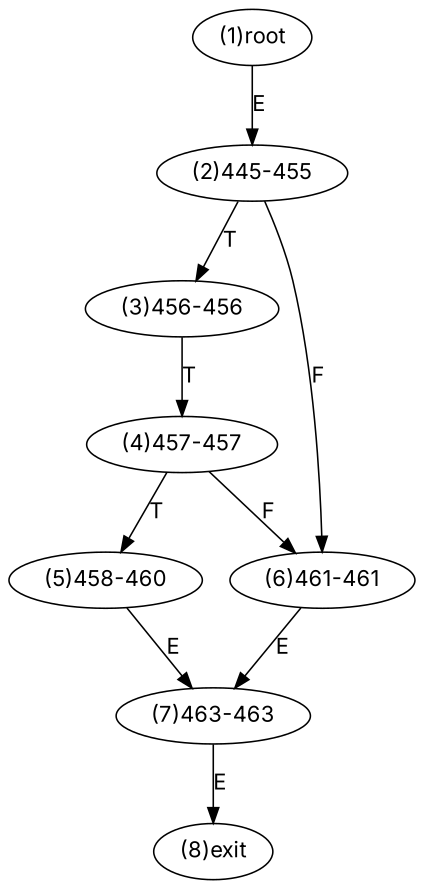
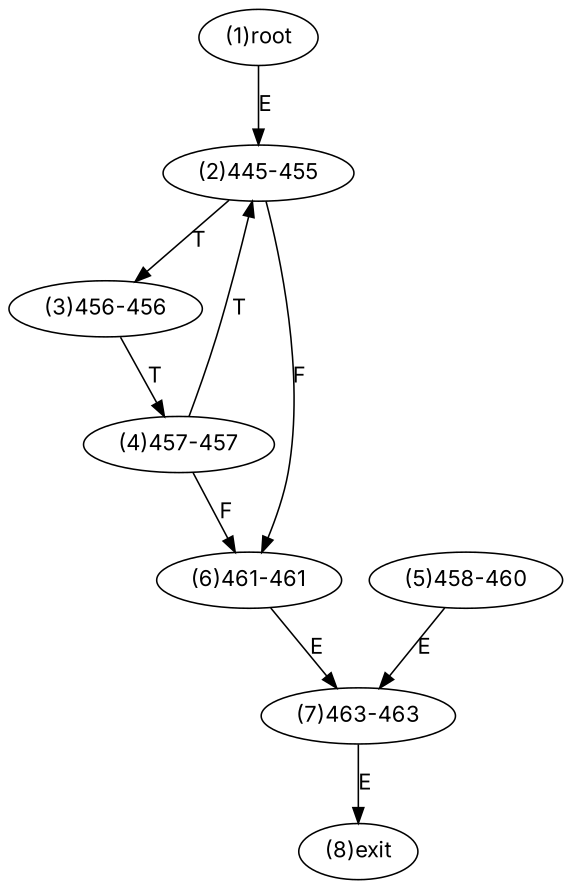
(148, 505) -> (222, 318)
